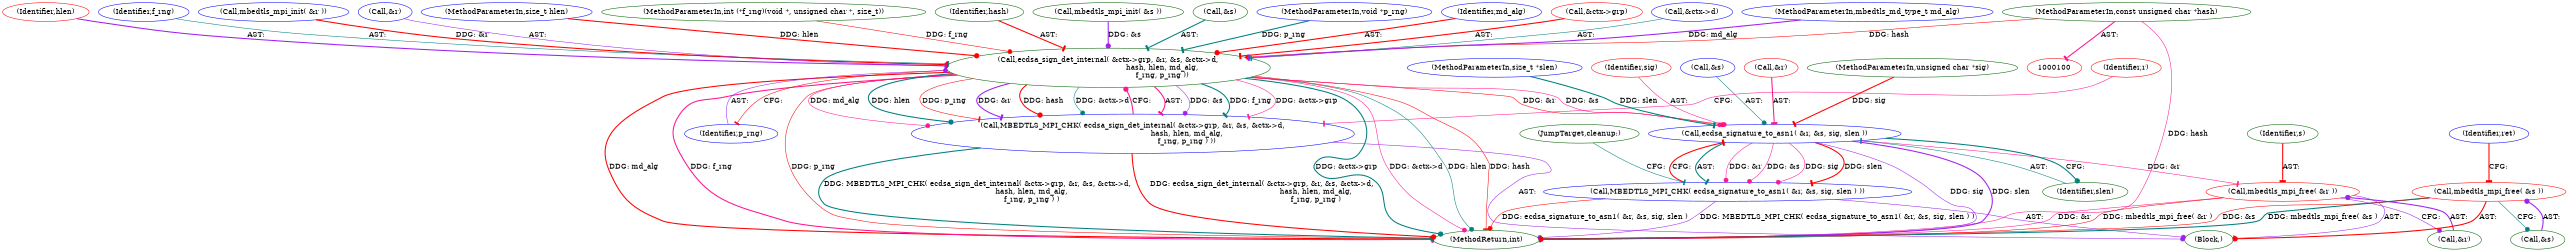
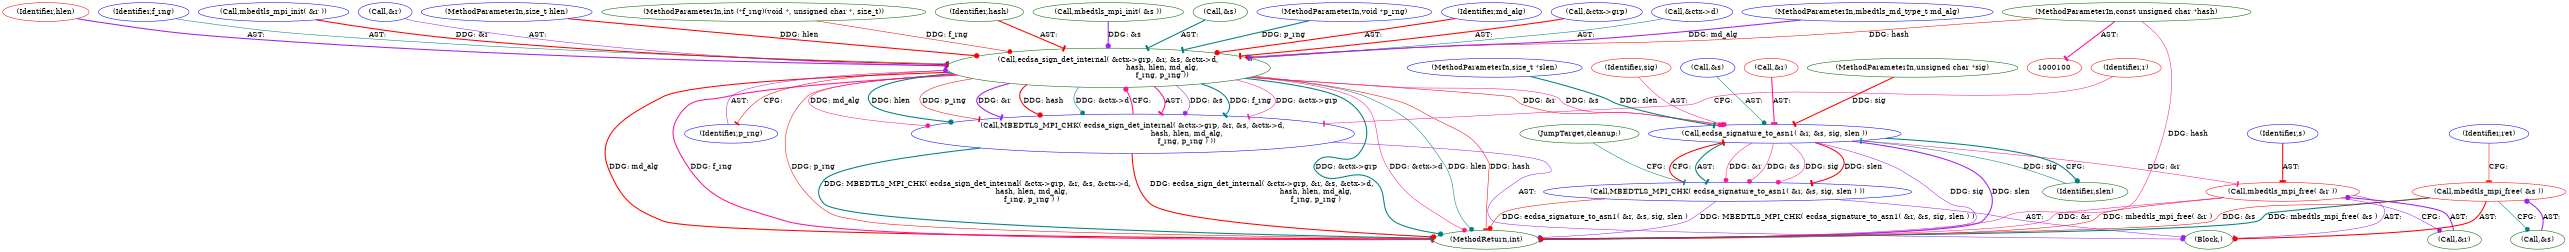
(1597, 12) -> (1597, 12)
(2283, 134) -> (2283, 134)
(2489, 161) -> (2489, 161)
(2040, 167) -> (2040, 167)
